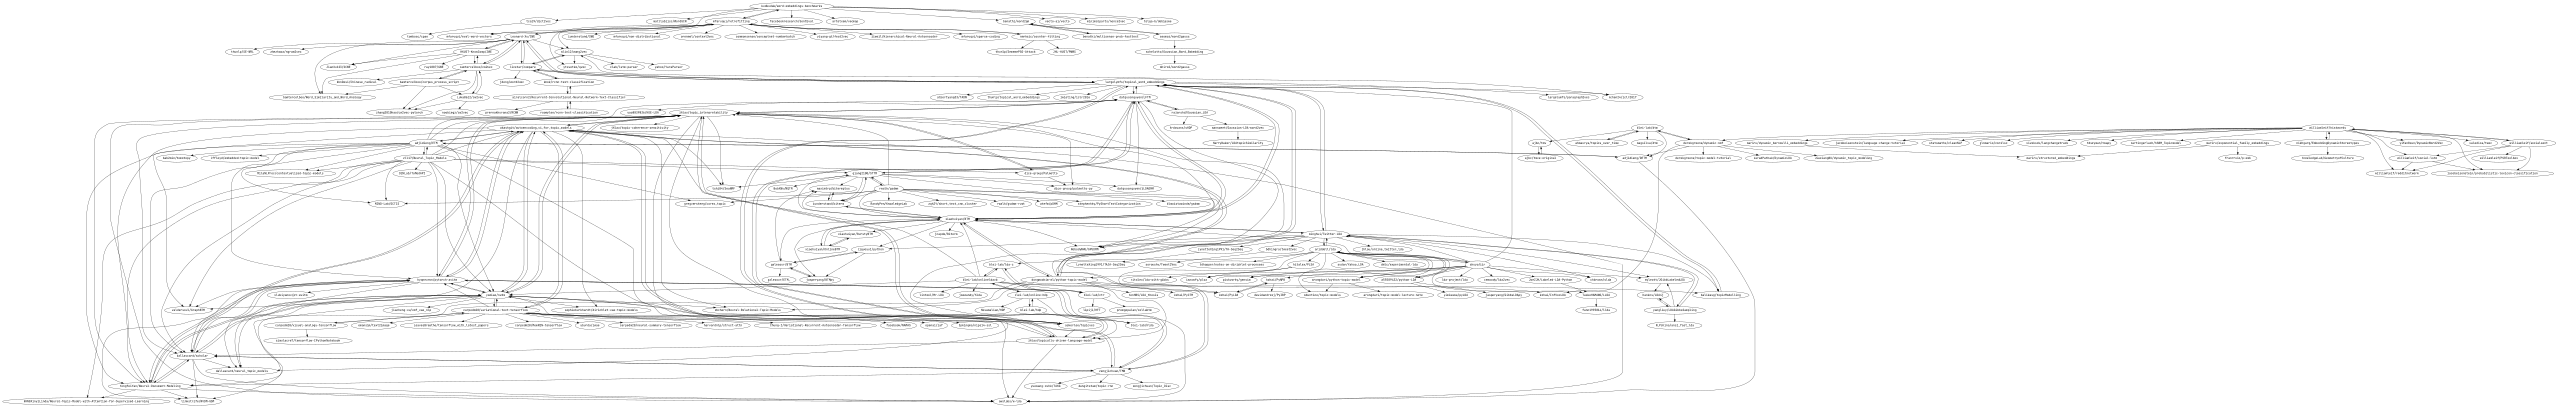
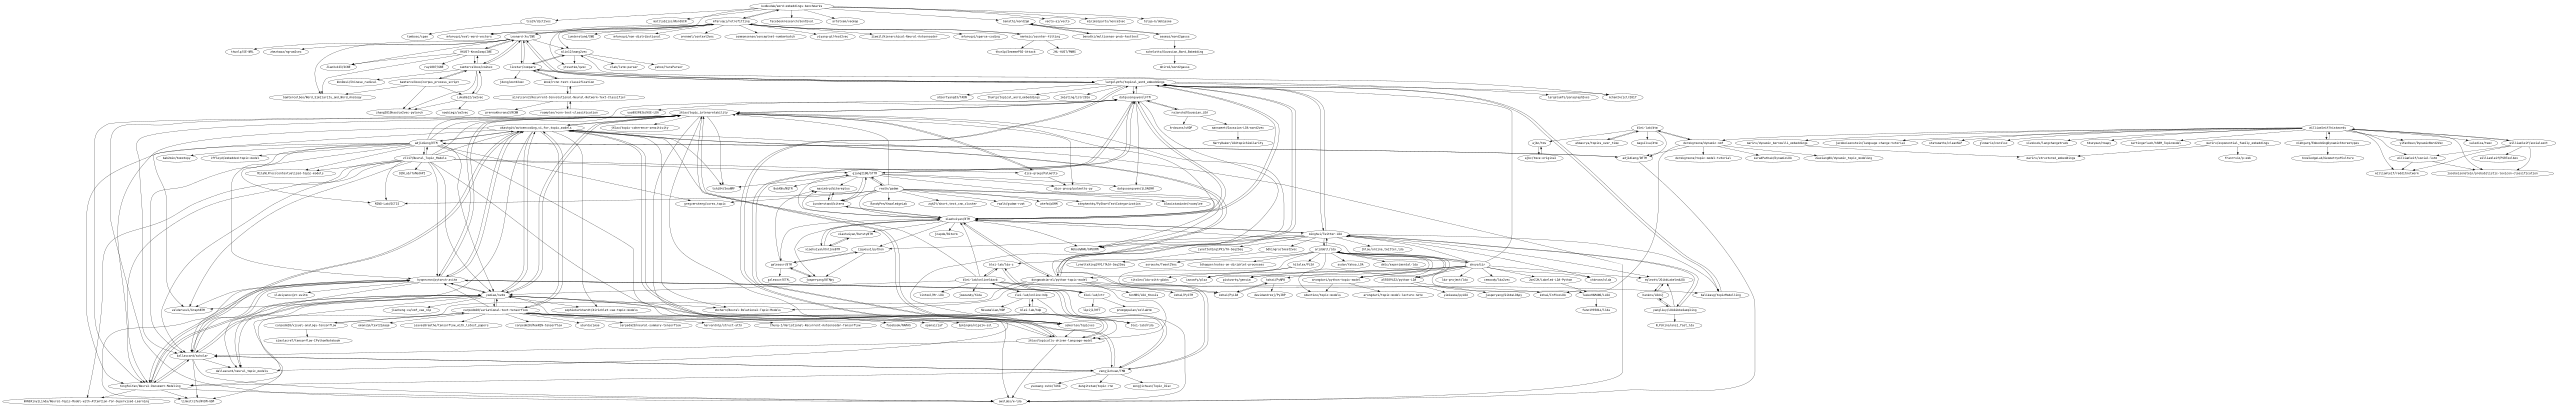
(1183, 204) -> (1183, 204)
none -> (1660, 289)
